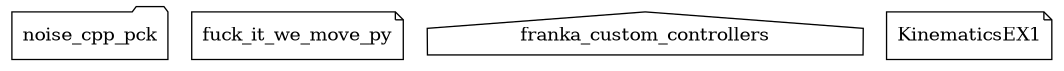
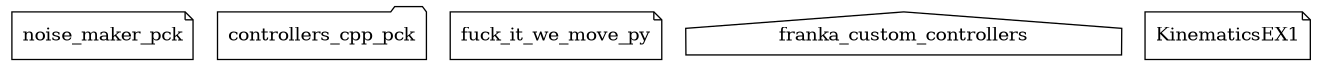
(90, 36) -> (322, 36)
none -> (102, 36)
